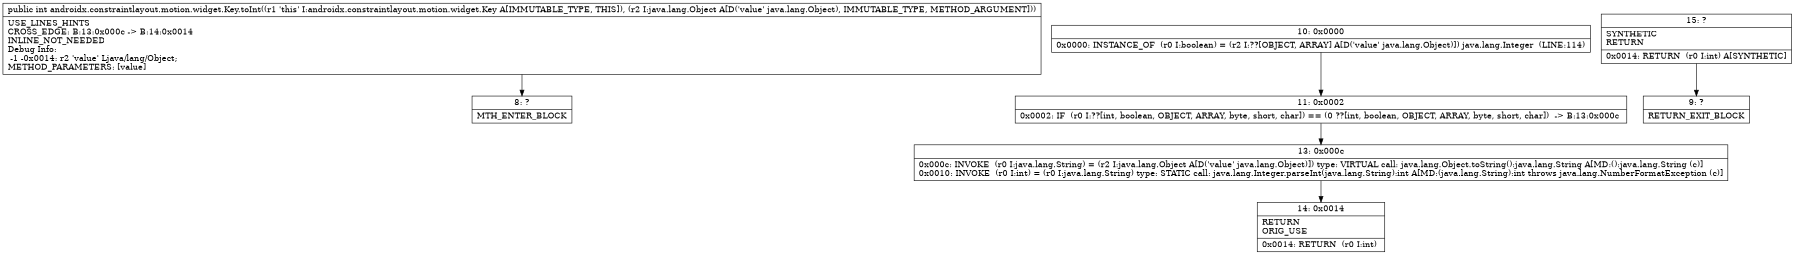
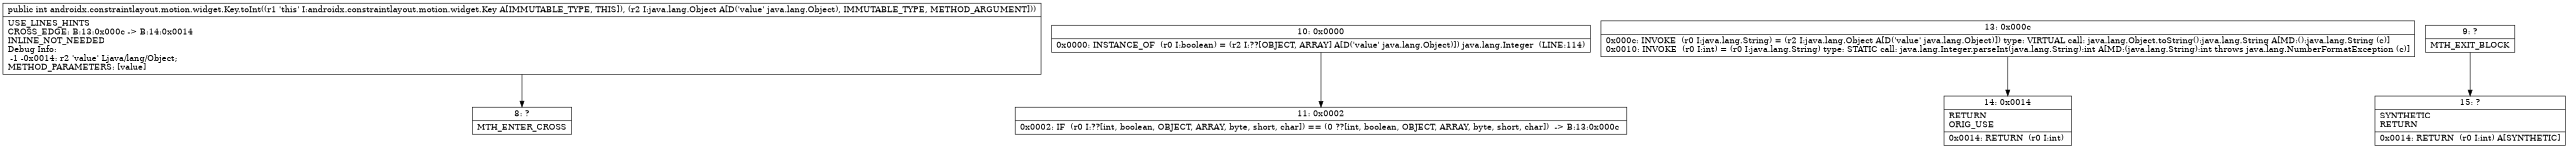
(1696, 77) -> (2470, 71)
(522, 116) -> (522, 127)
(1696, 116) -> (2470, 45)
(1321, 131) -> none
